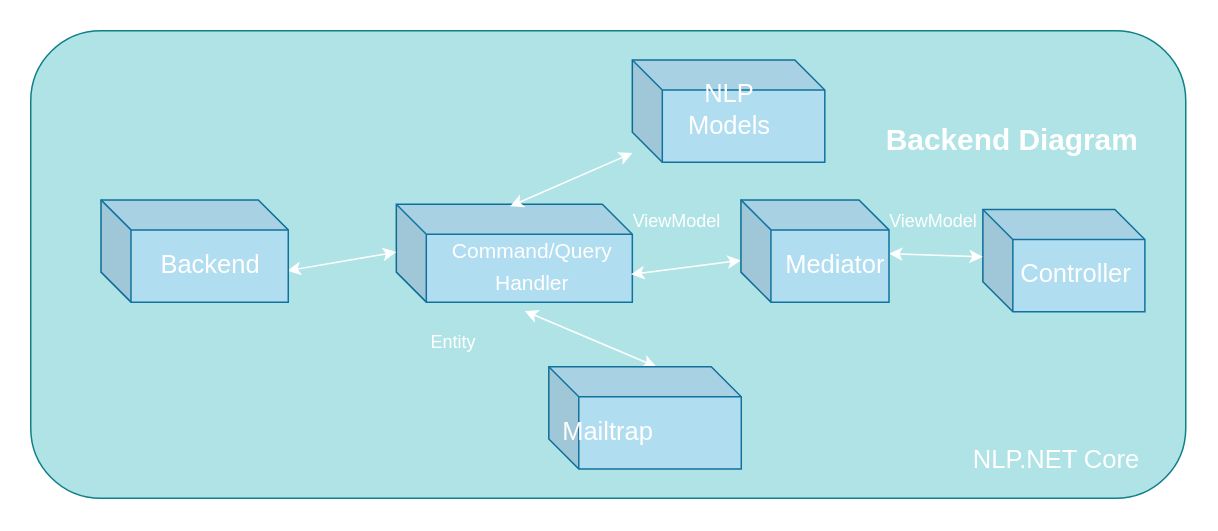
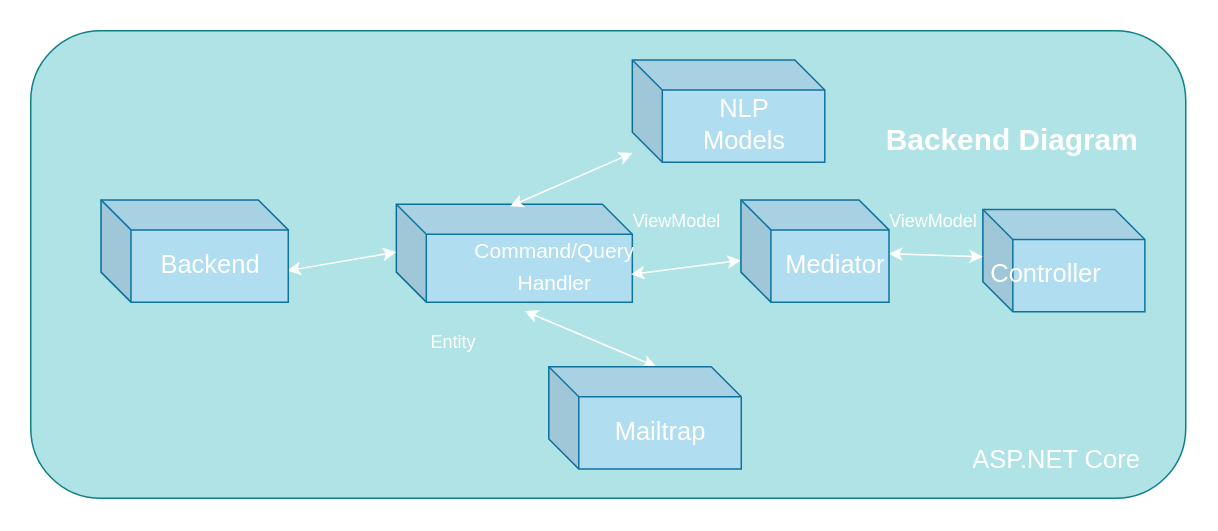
(730, 111) -> (745, 126)
(532, 266) -> (554, 266)
(1076, 275) -> (1046, 275)
(609, 433) -> (661, 433)
(1057, 461) -> (1057, 461)
